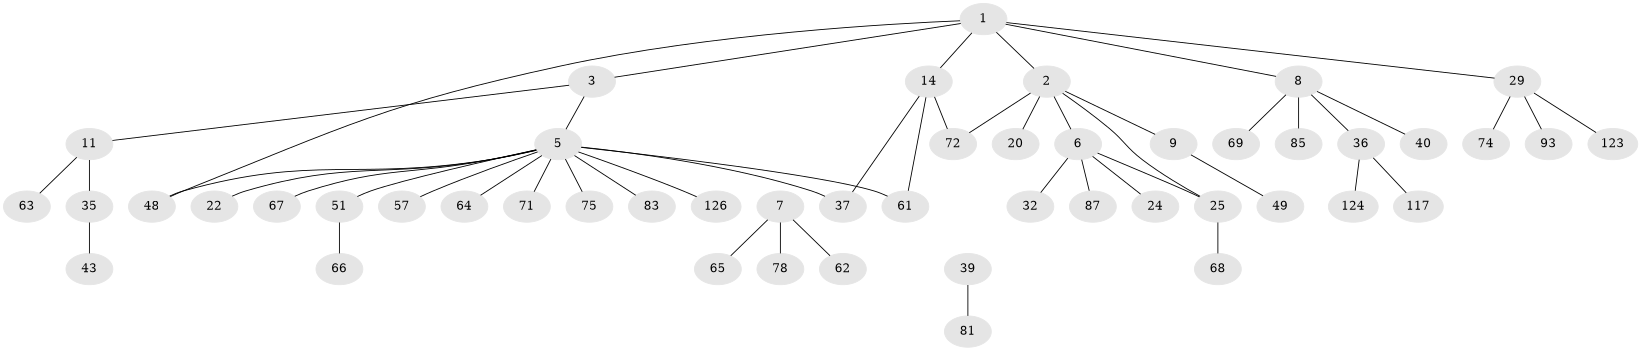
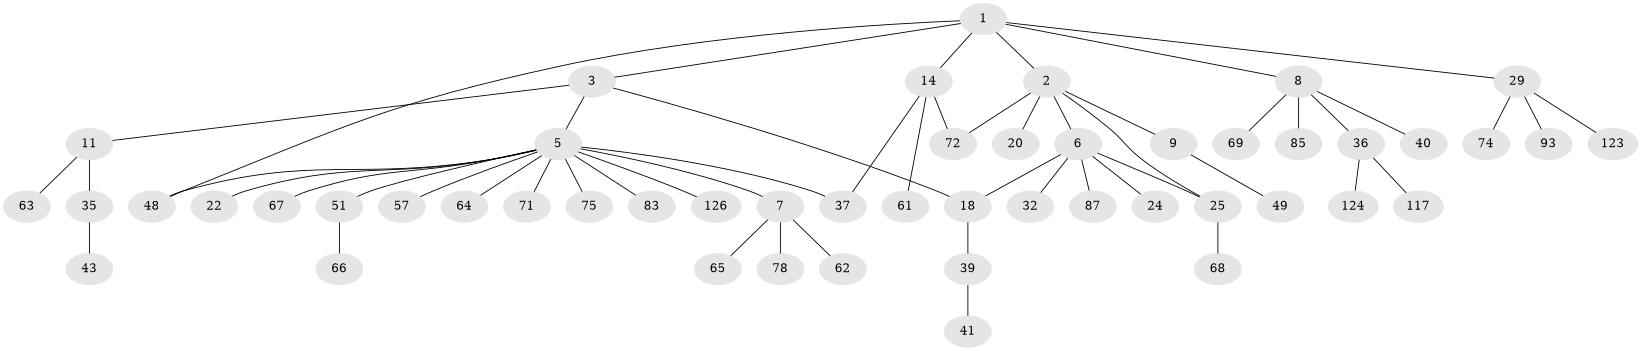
(743, 167) -> (673, 169)
none -> (968, 207)
(968, 332) -> (968, 332)
